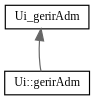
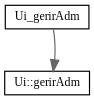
(39, 56) -> (55, 44)
